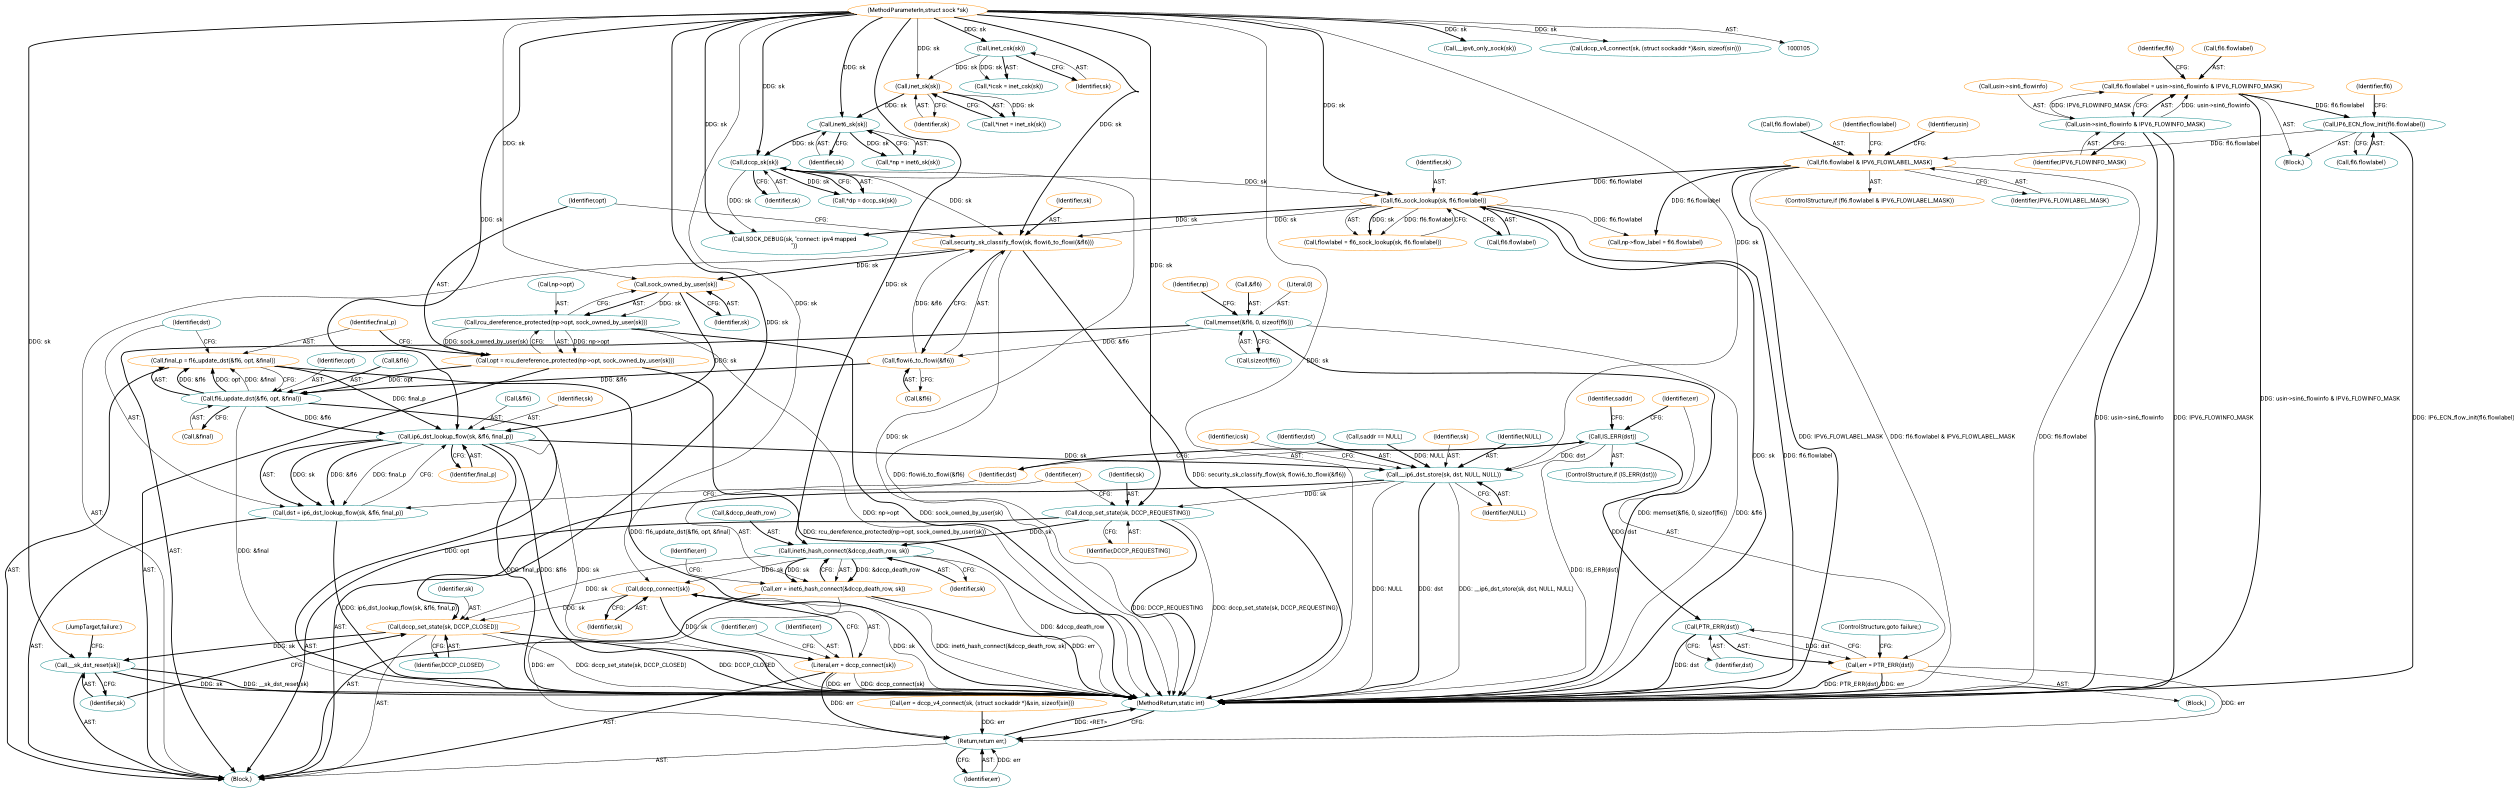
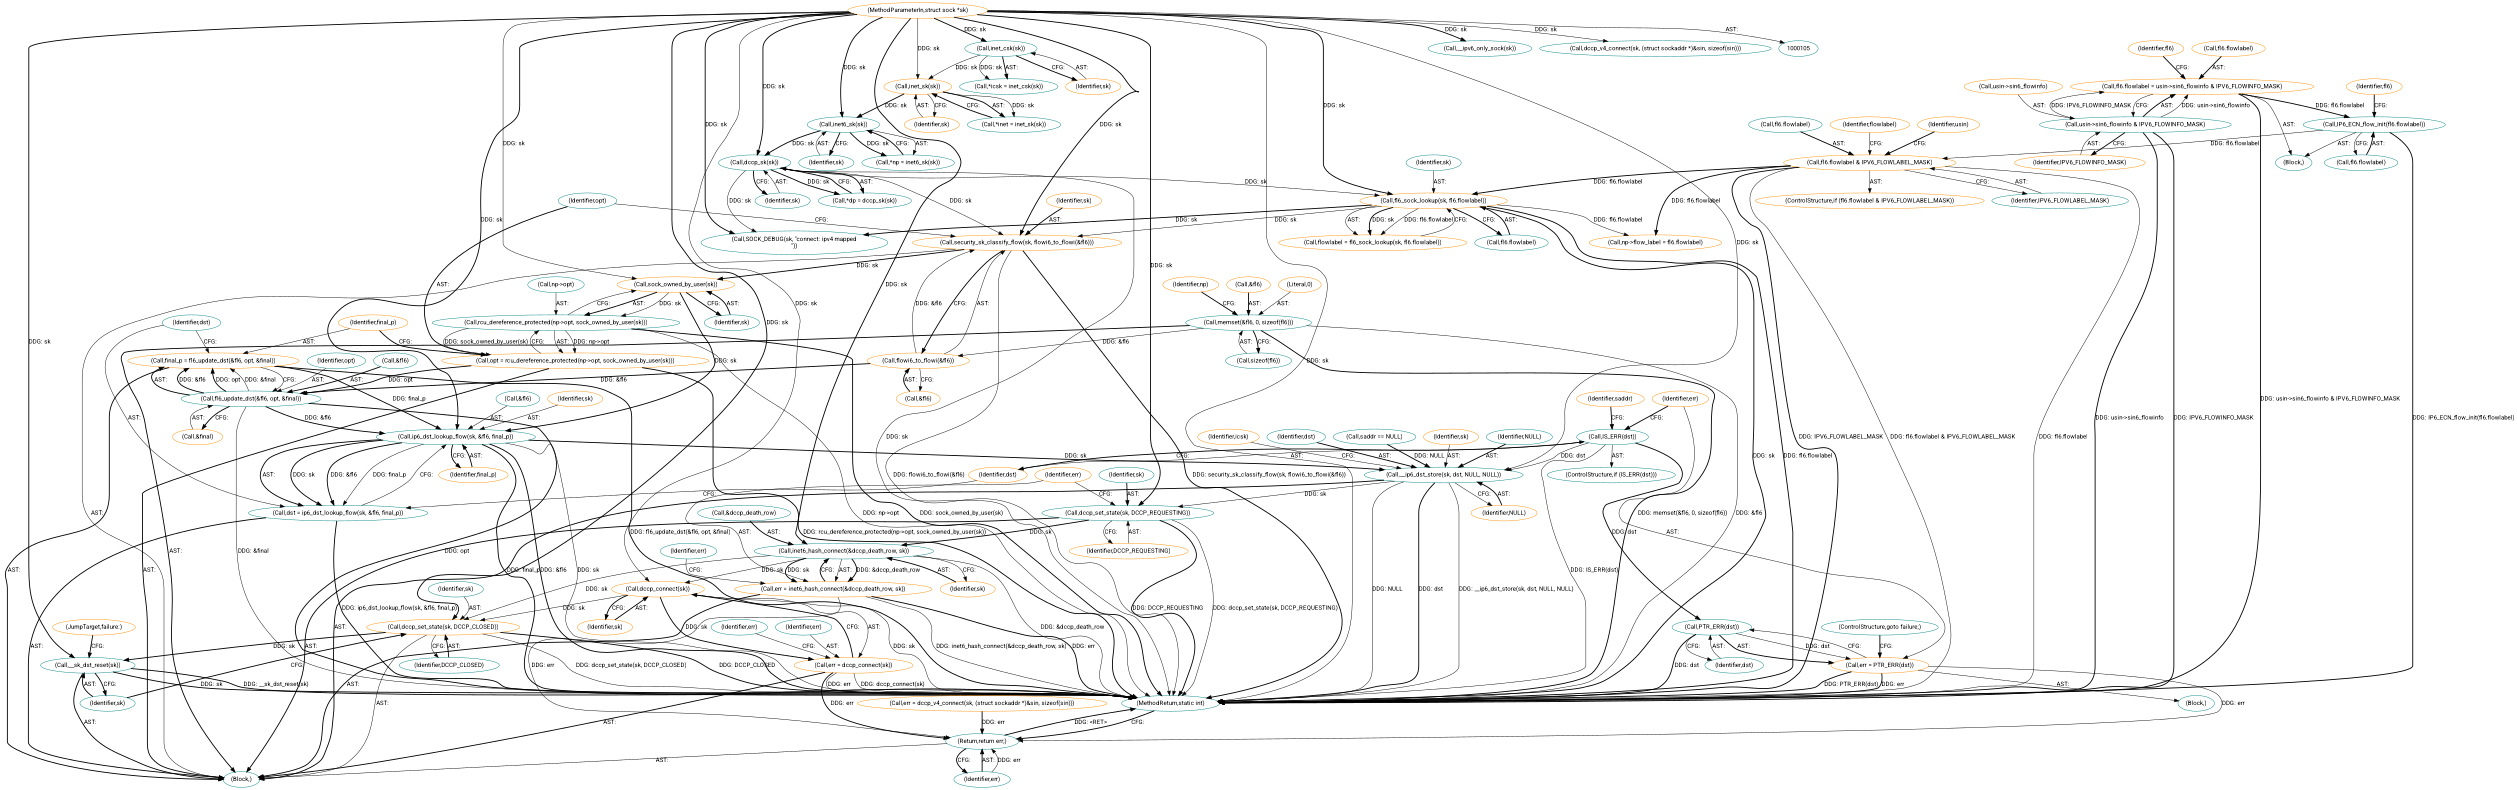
(853, 665) -> (853, 665)
